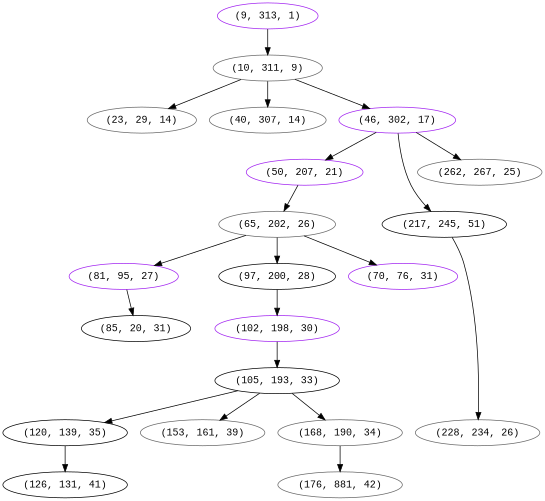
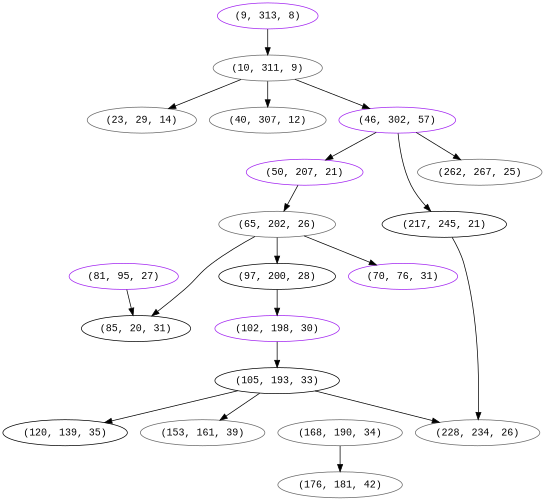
(268, 16) -> (268, 16)
(268, 120) -> (268, 120)
(397, 120) -> (397, 120)
(444, 224) -> (444, 224)
(204, 249) -> (204, 270)
(306, 404) -> (374, 406)
(65, 485) -> none
(340, 485) -> (340, 485)
